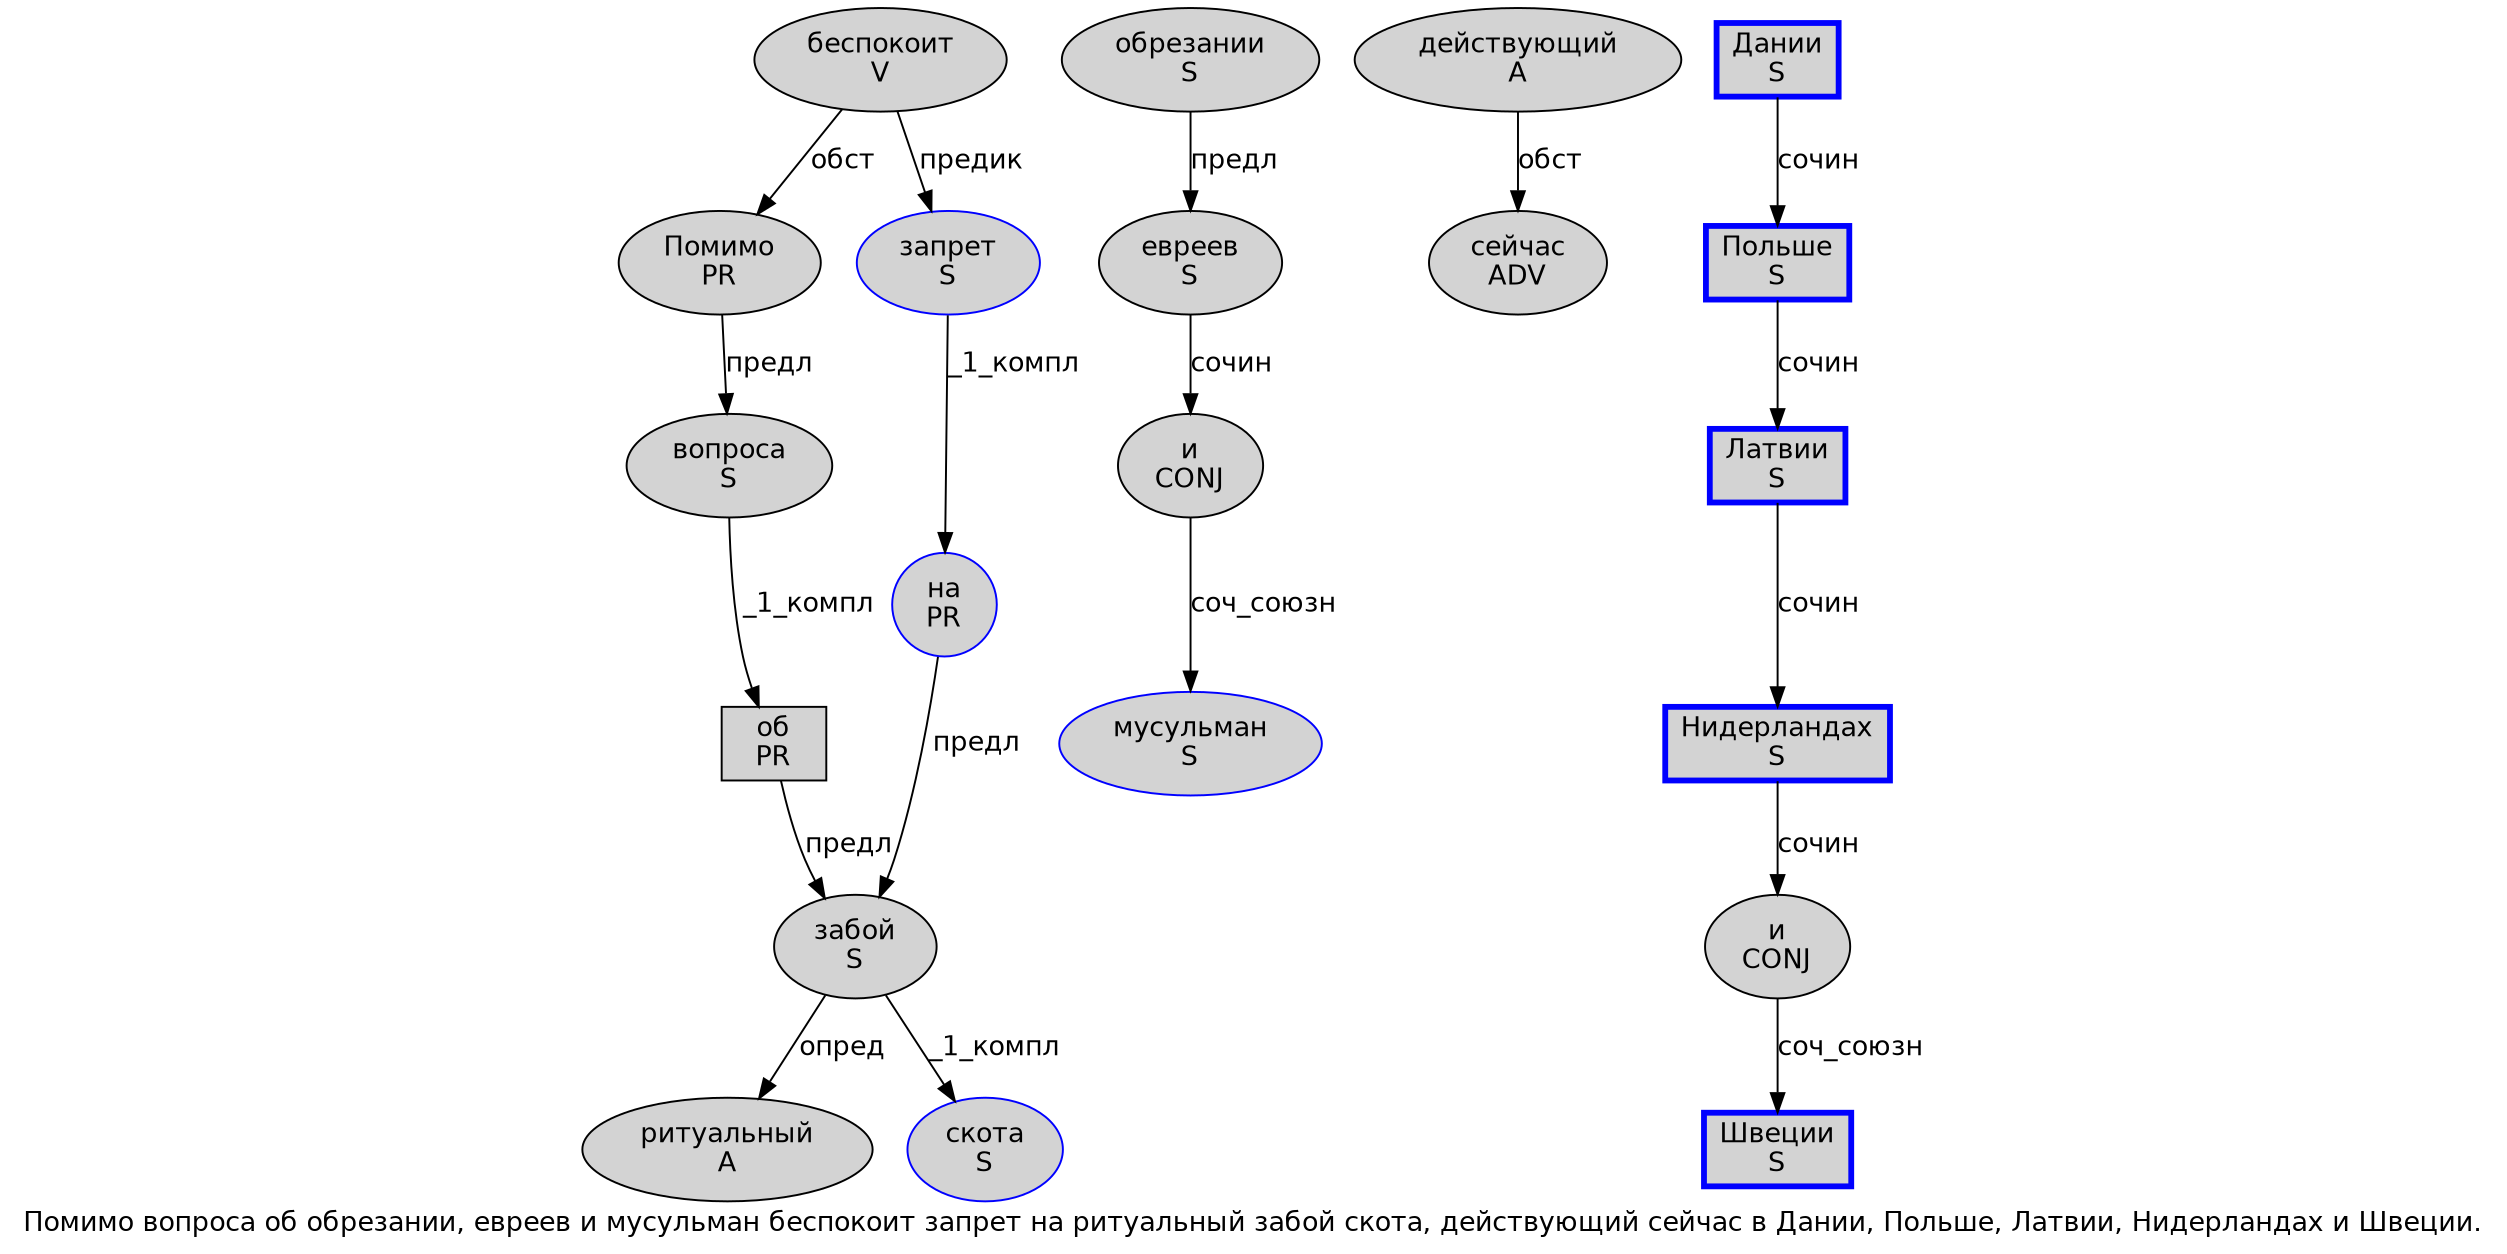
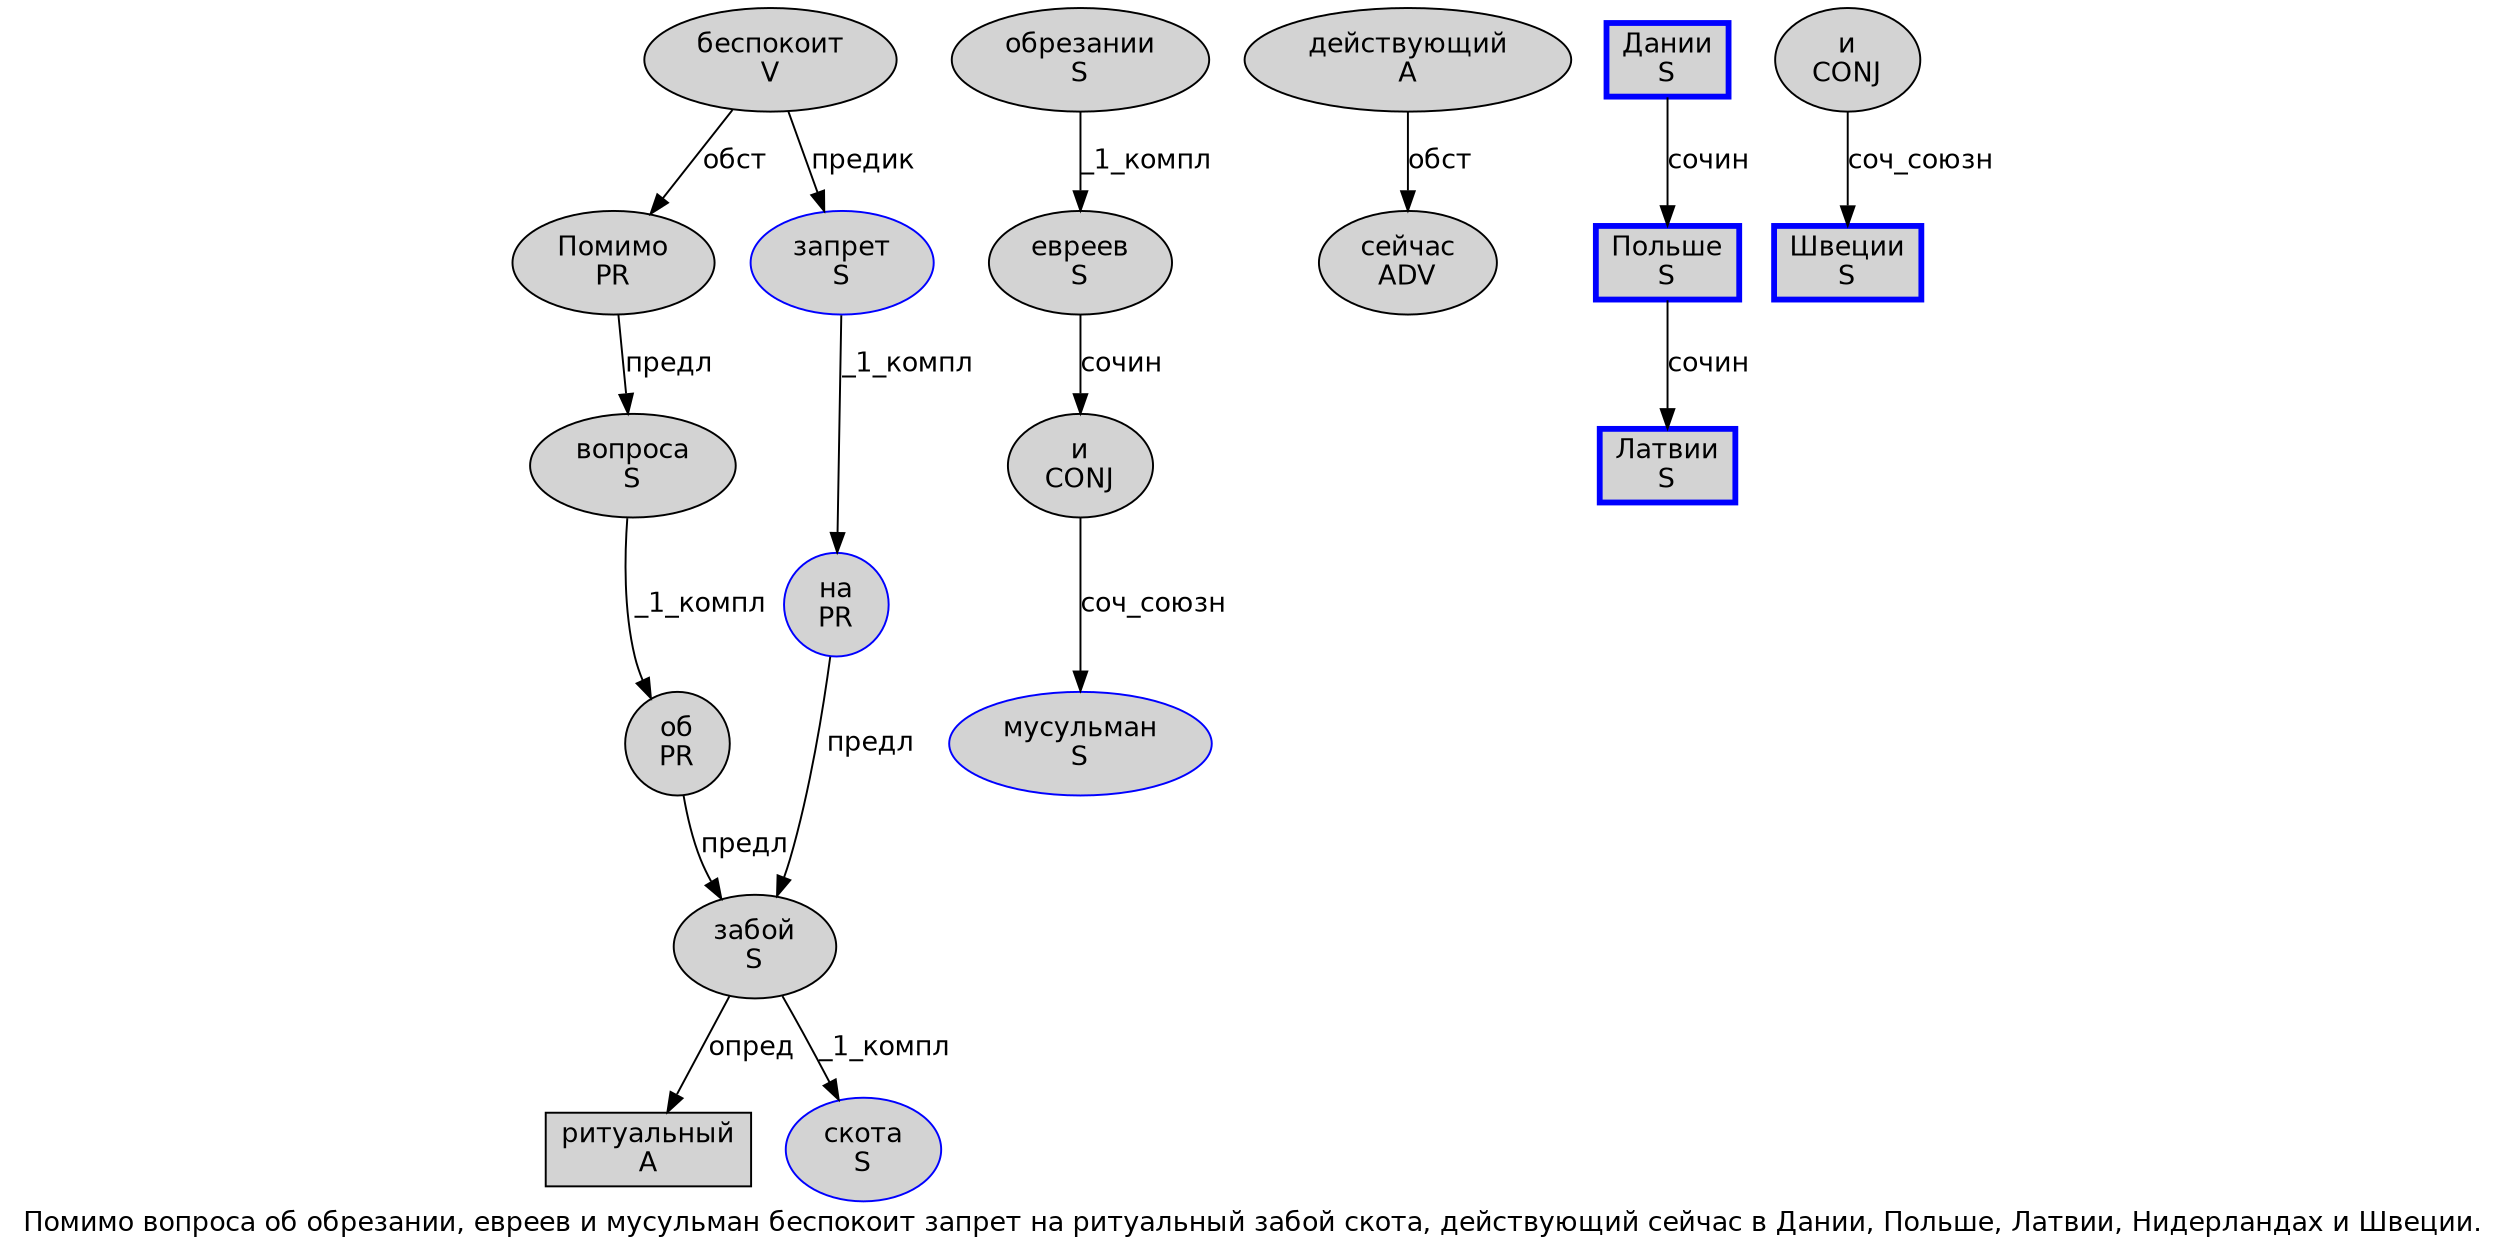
(1235, 161) -> (1146, 161)
(774, 744) -> (677, 744)
(1778, 744) -> none
(727, 1150) -> (648, 1150)
